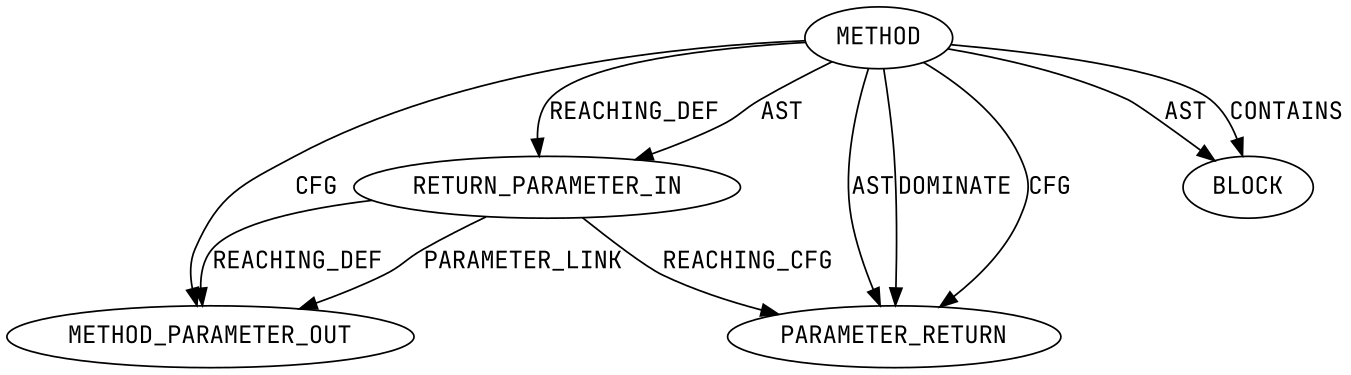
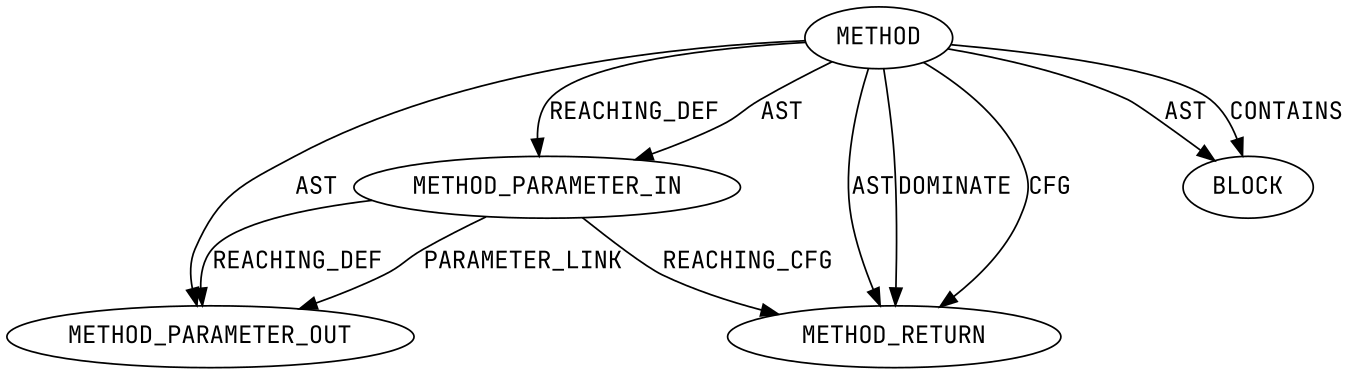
(316, 187) -> (316, 187)
(547, 187) -> (547, 187)
(894, 337) -> (894, 337)
